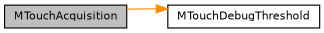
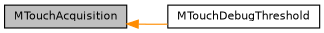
(141, 9) -> (153, 24)
